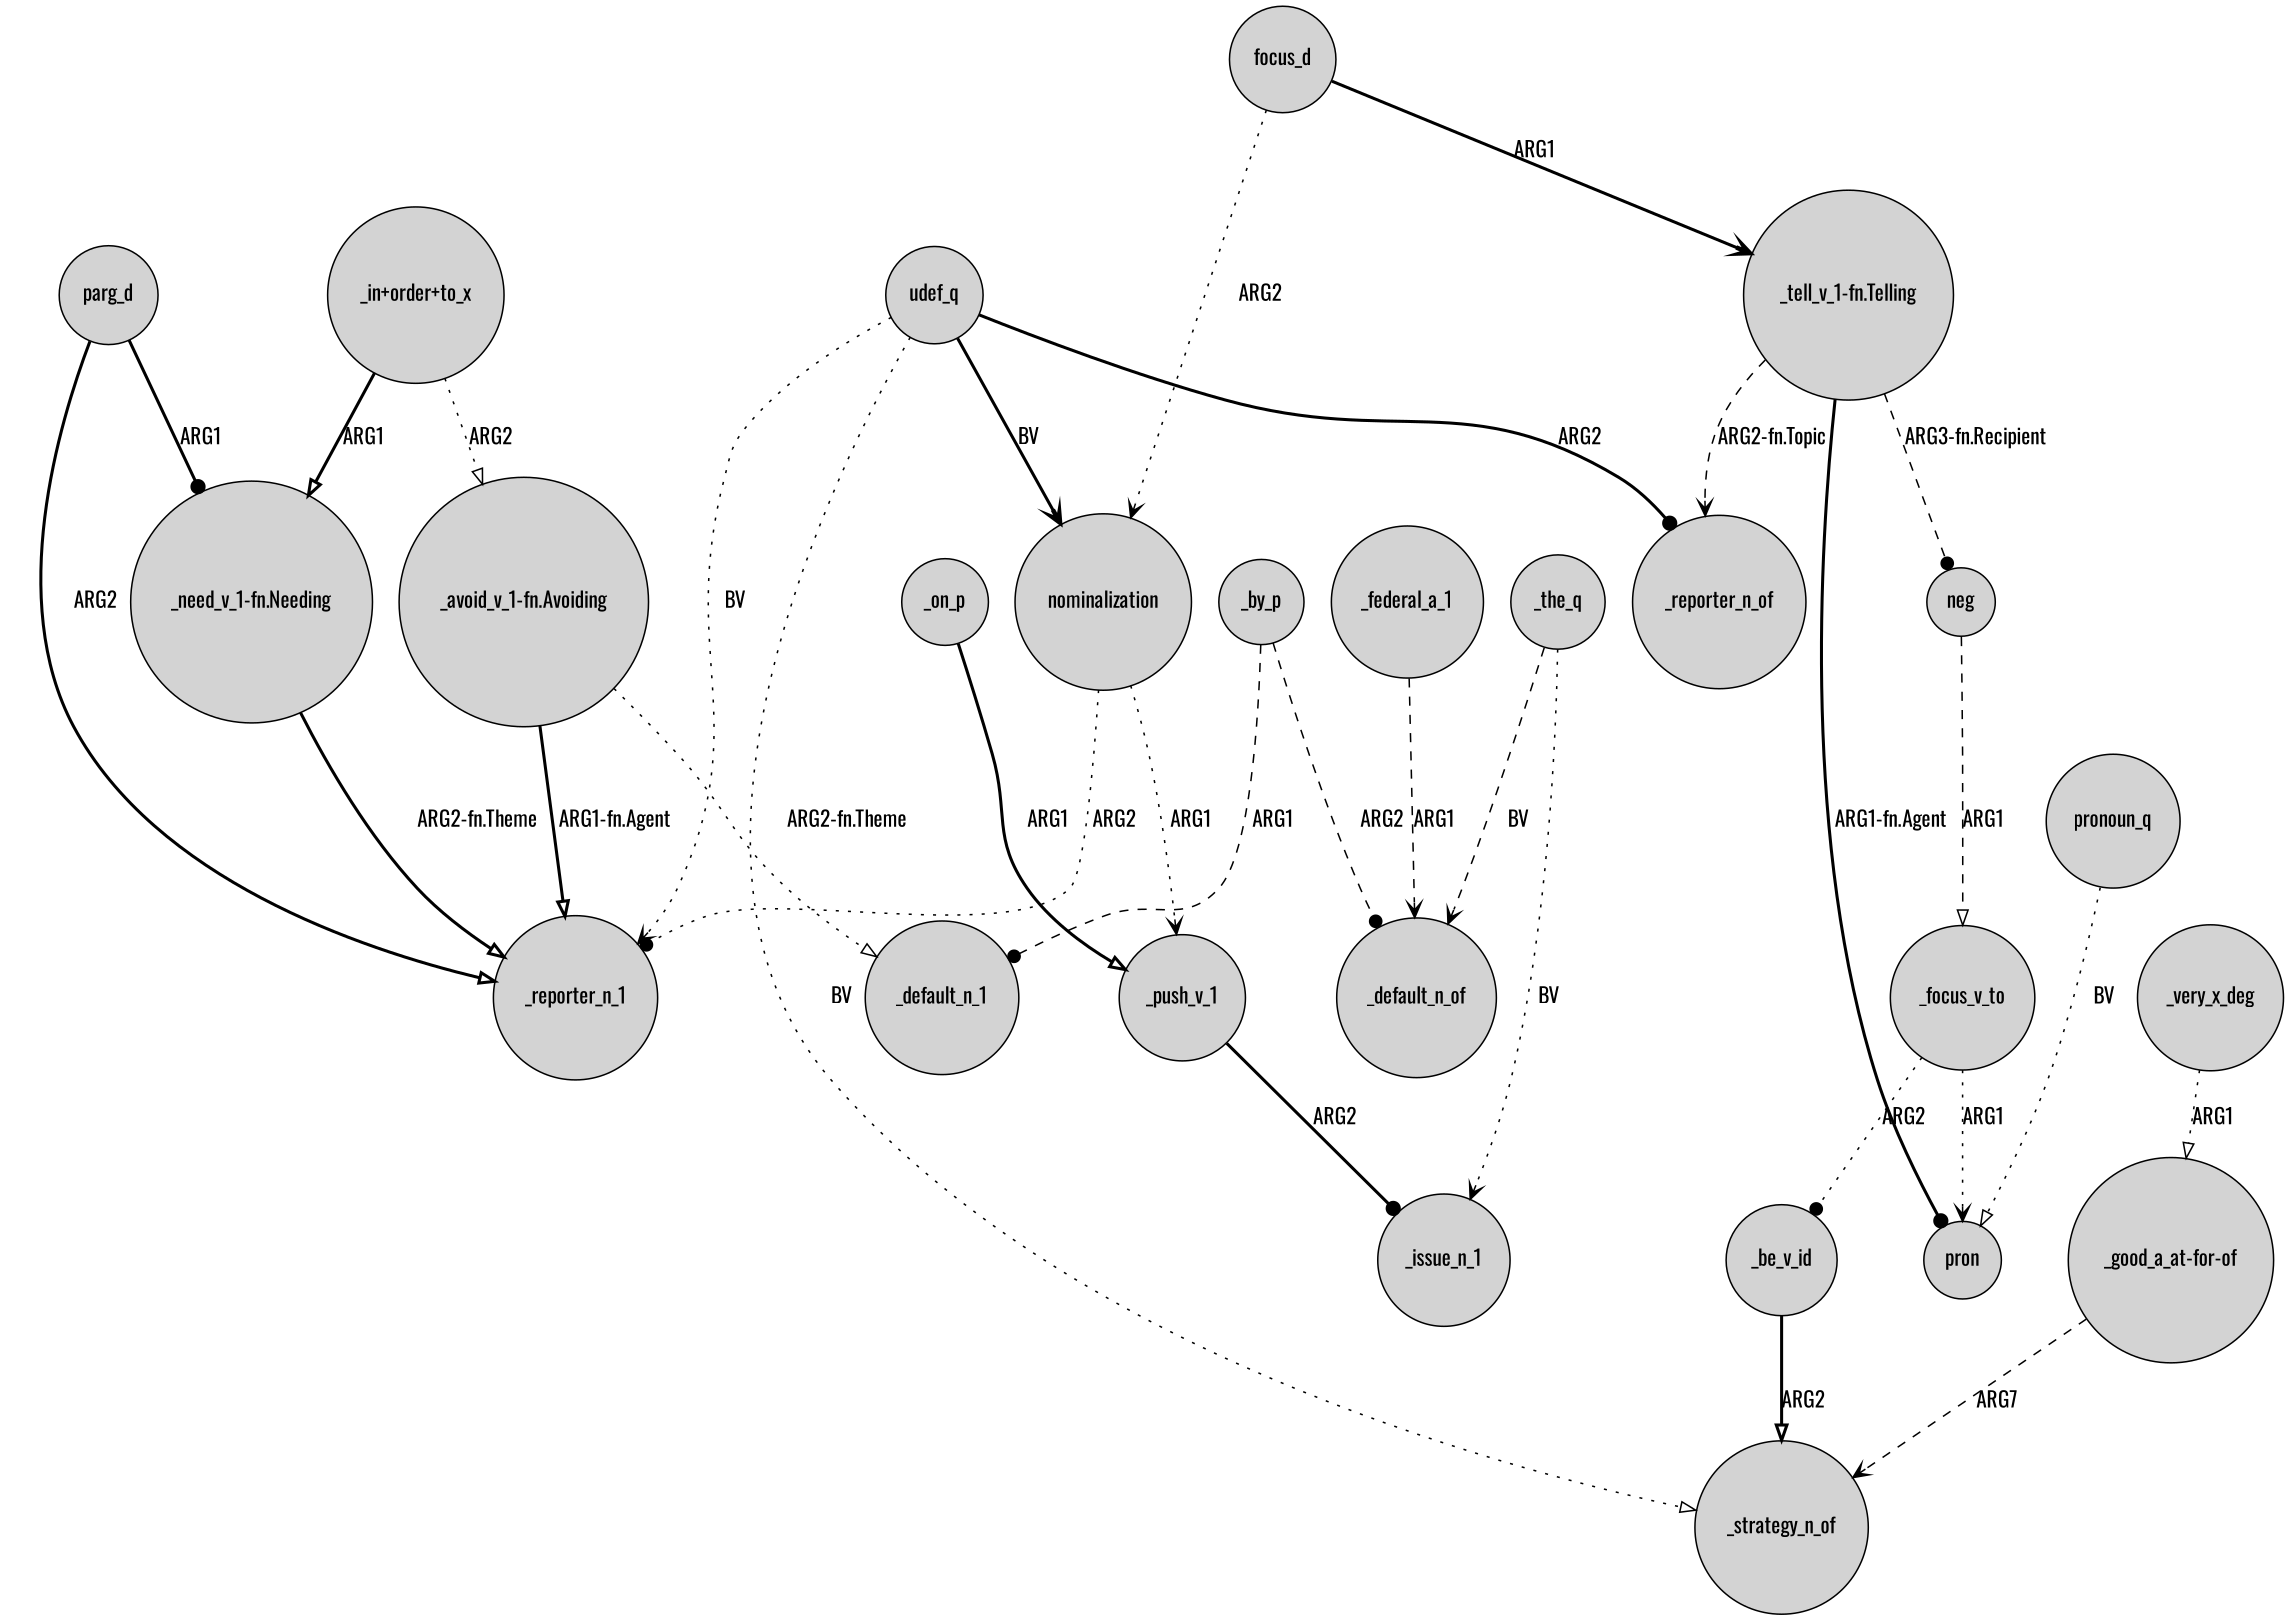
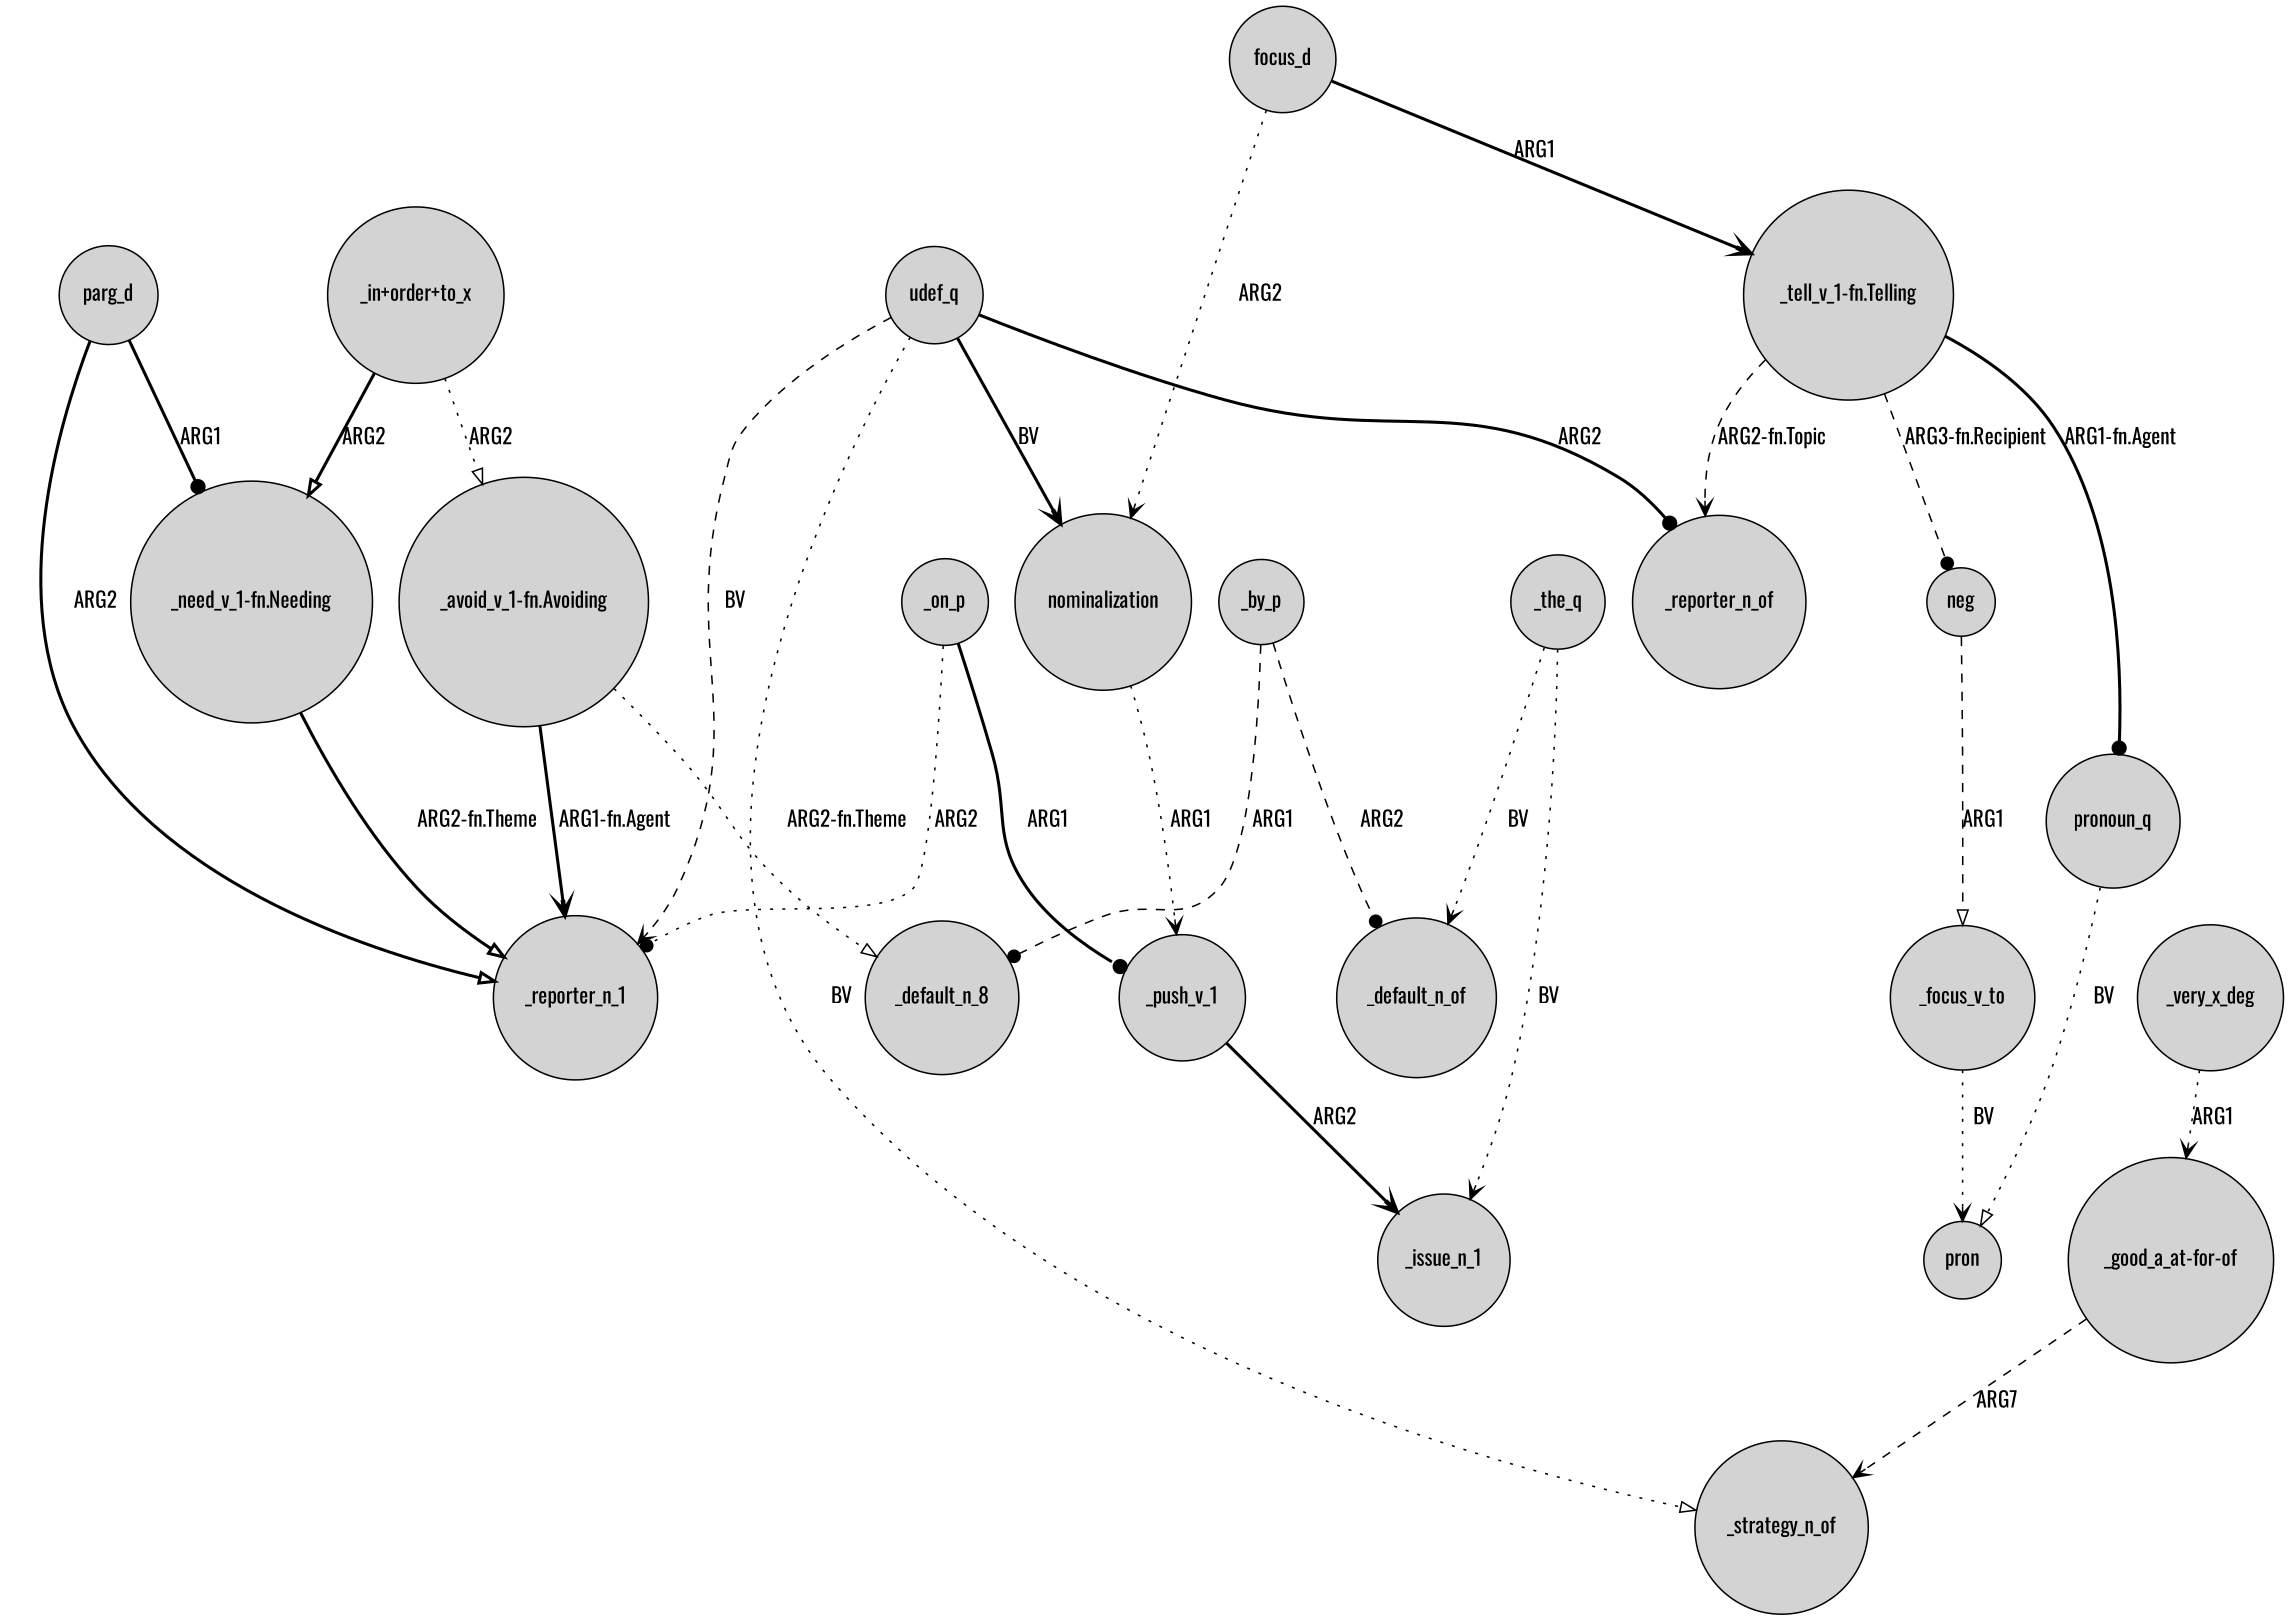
(364, 439) -> (364, 439)
(708, 592) -> (708, 592)
(1407, 602) -> none
(1501, 779) -> (1501, 779)
(551, 813) -> (551, 813)
(1828, 816) -> (2092, 510)
(1003, 822) -> (1003, 822)
(961, 915) -> (902, 895)
(942, 998) -> (942, 998)
(2194, 1107) -> (2194, 1107)
(1984, 1119) -> (1984, 1119)
(1308, 1124) -> (1308, 1124)
(1782, 1260) -> none
